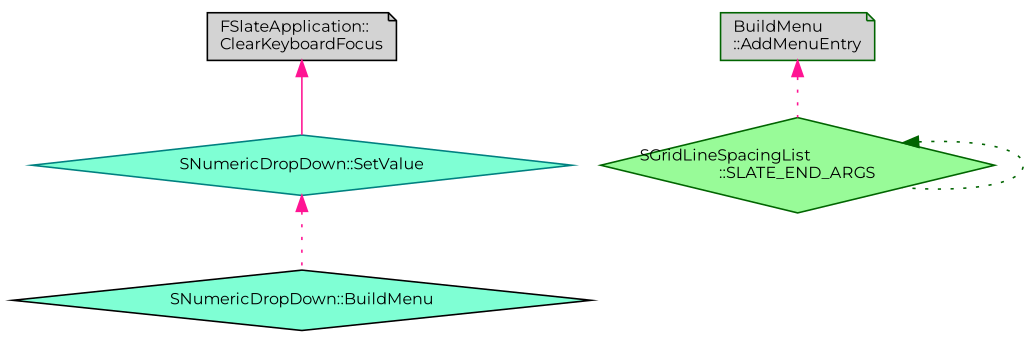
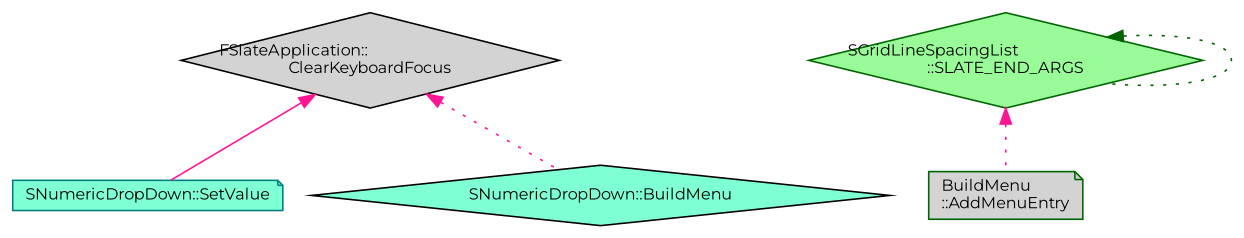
(302, 37) -> (370, 60)
(798, 97) -> (1006, 148)
(302, 165) -> (148, 195)
(302, 241) -> (499, 136)
